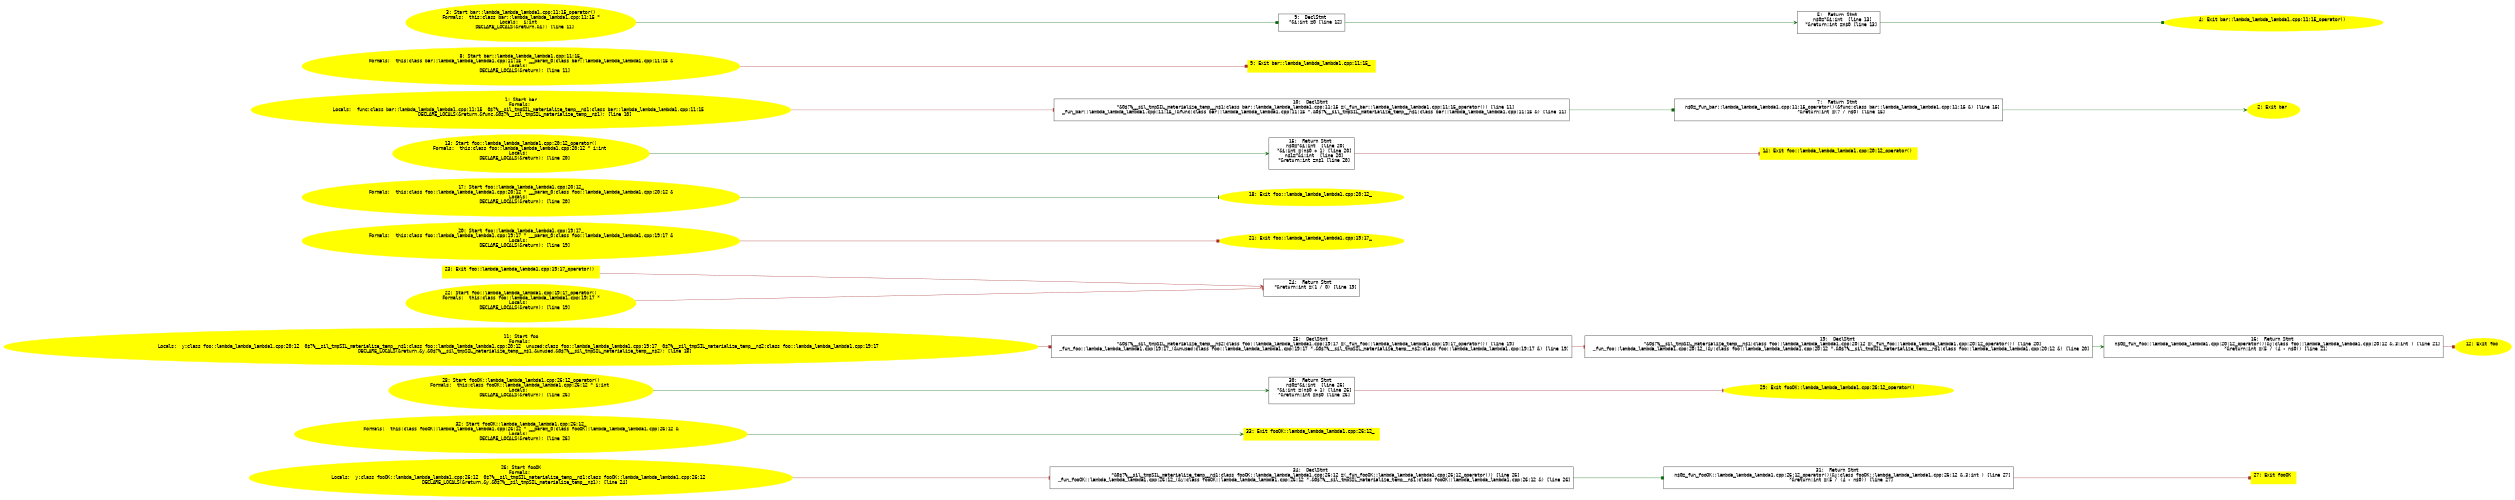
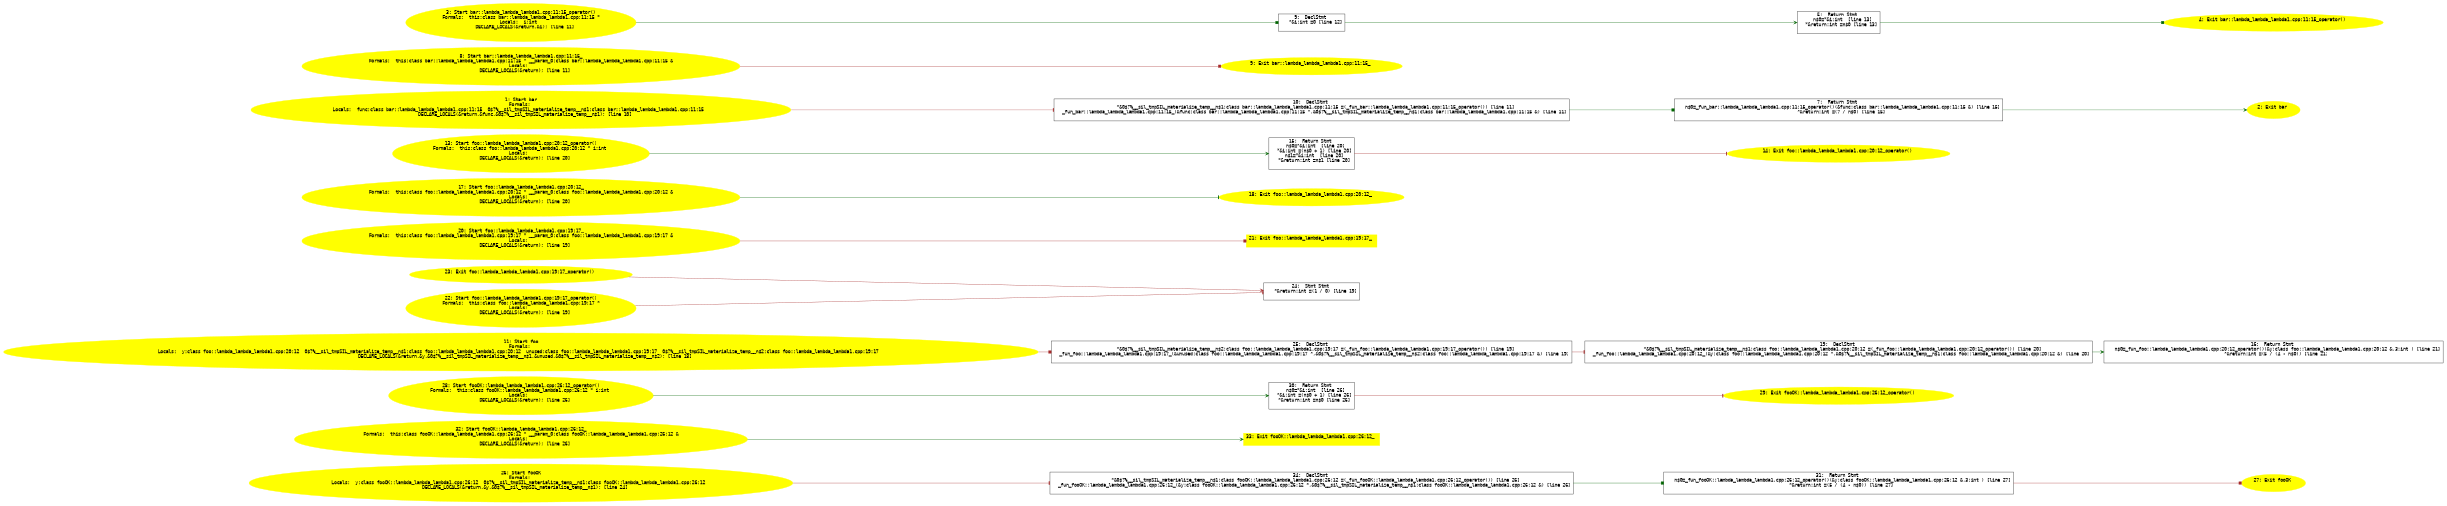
(1312, 66) -> (1312, 66)
(1839, 154) -> (1839, 154)
(1312, 241) -> (1312, 241)
(521, 272) -> (521, 275)
(1312, 288) -> (1312, 291)
(2483, 347) -> none
(2274, 478) -> (2274, 483)
